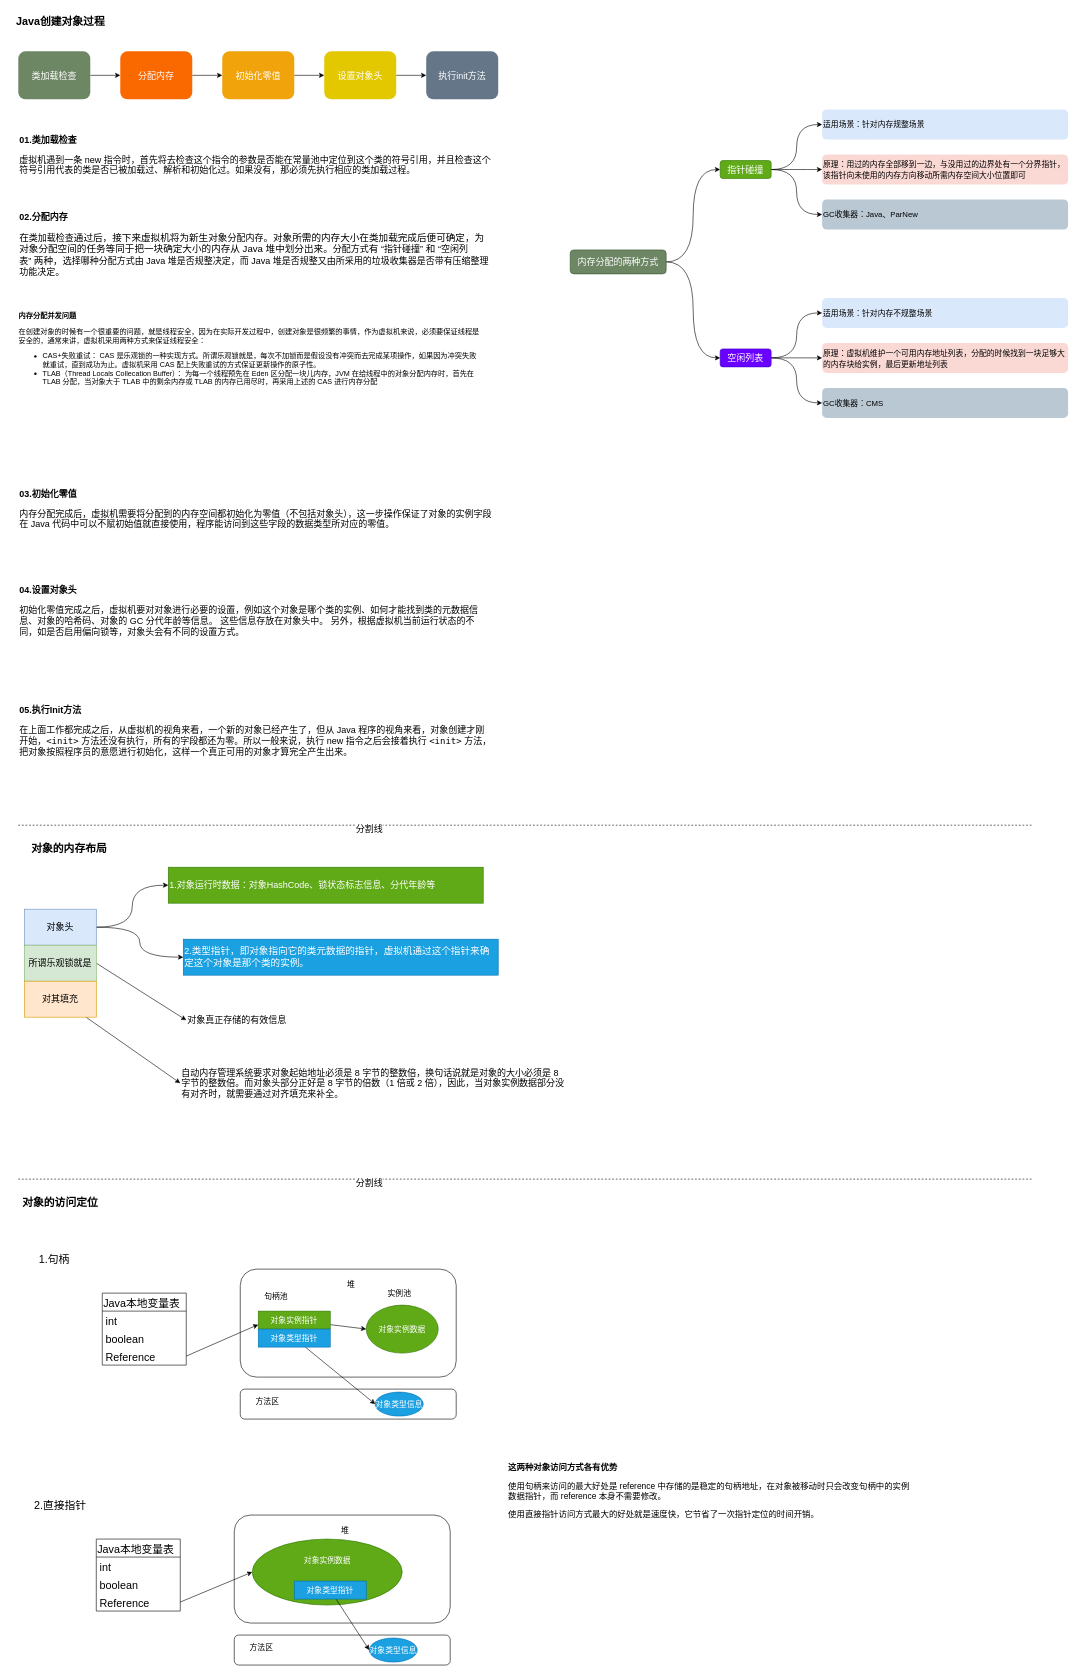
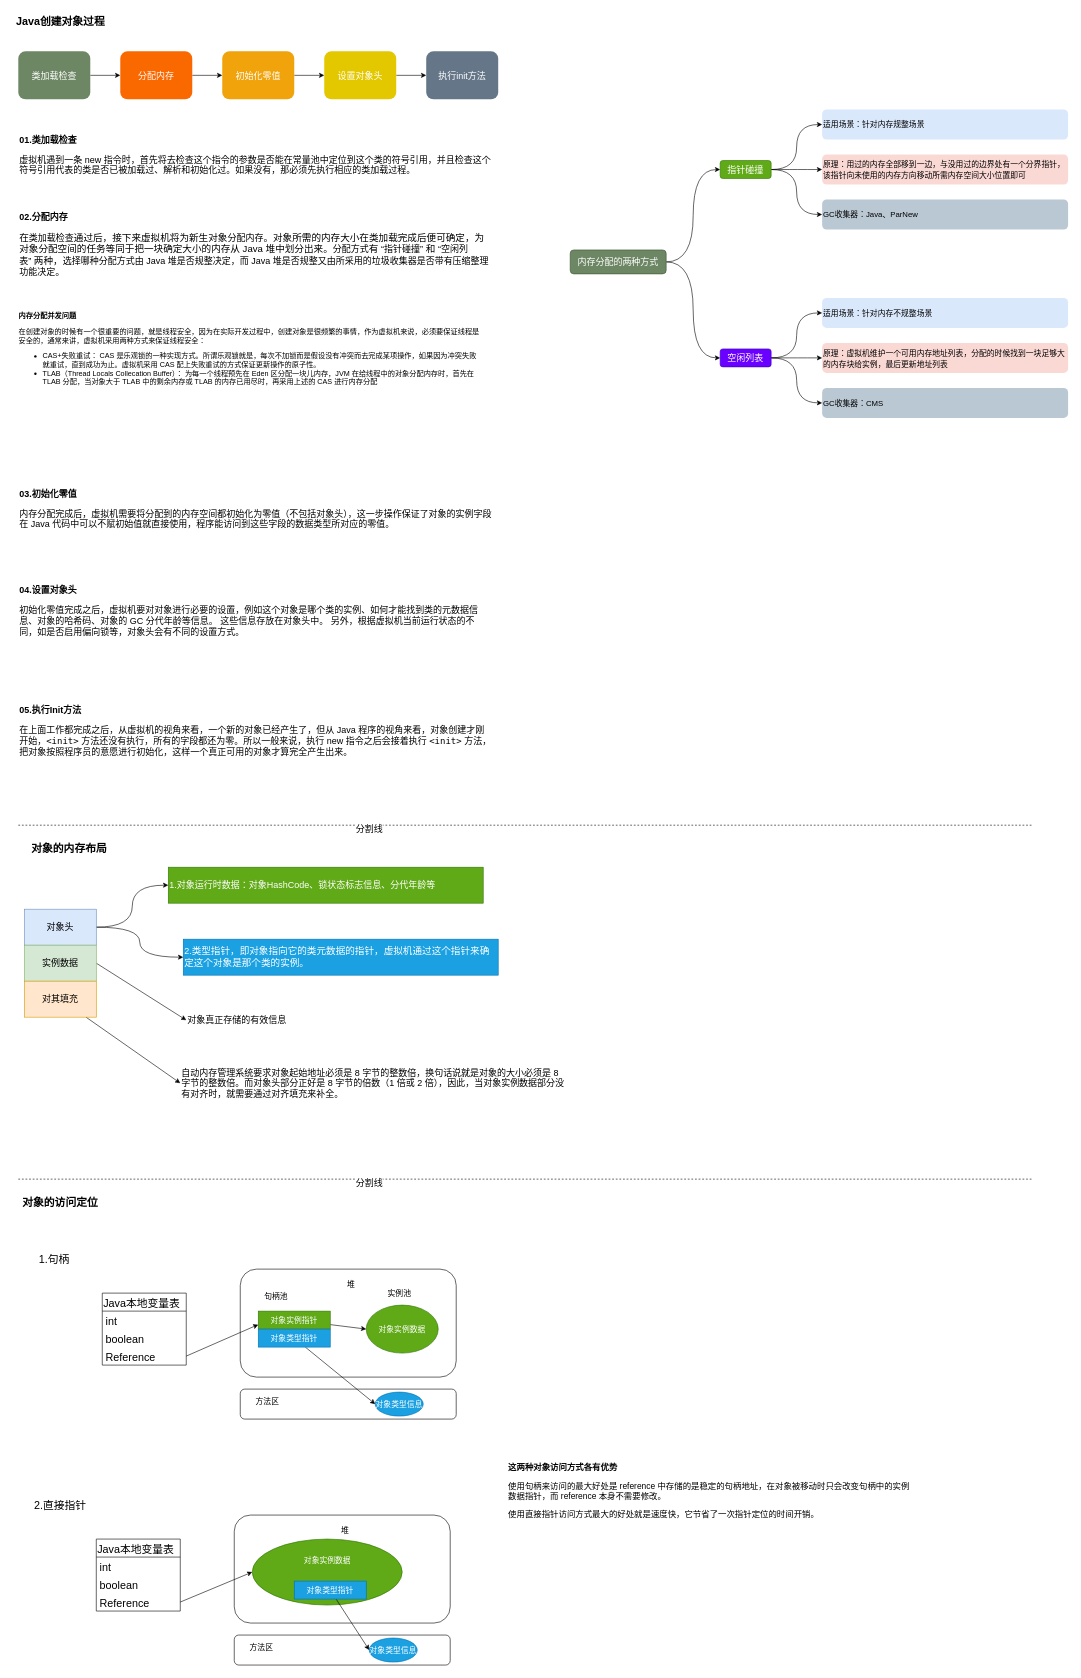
(60, 963) -> (60, 963)
